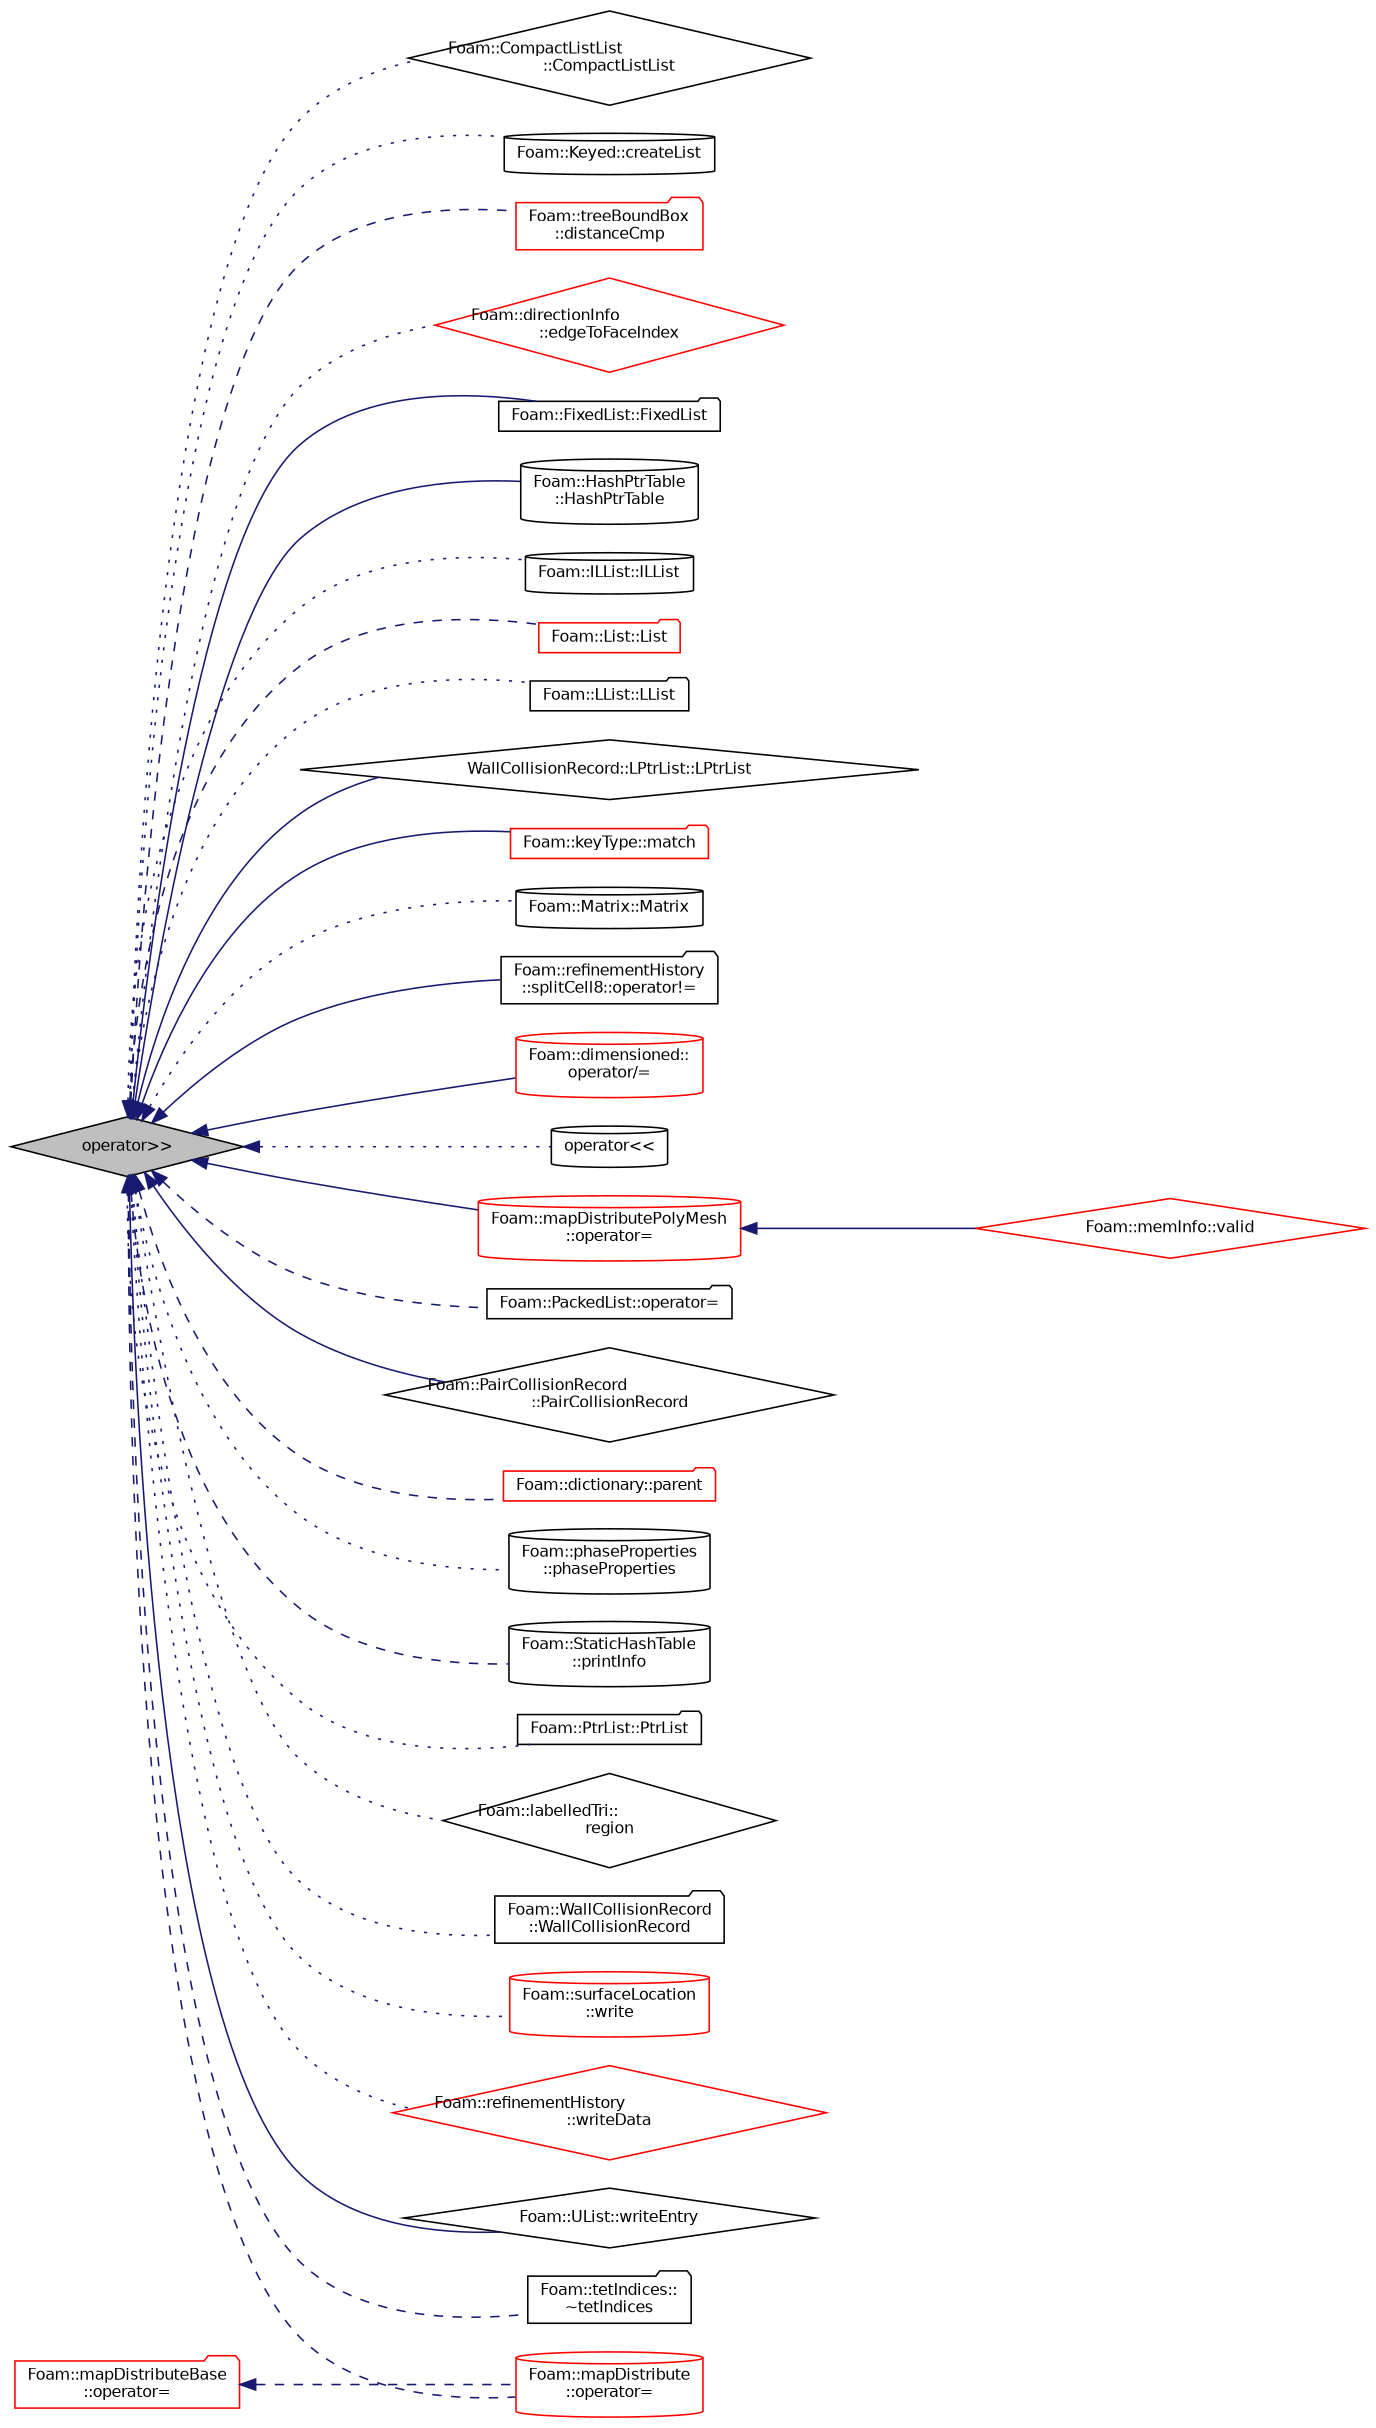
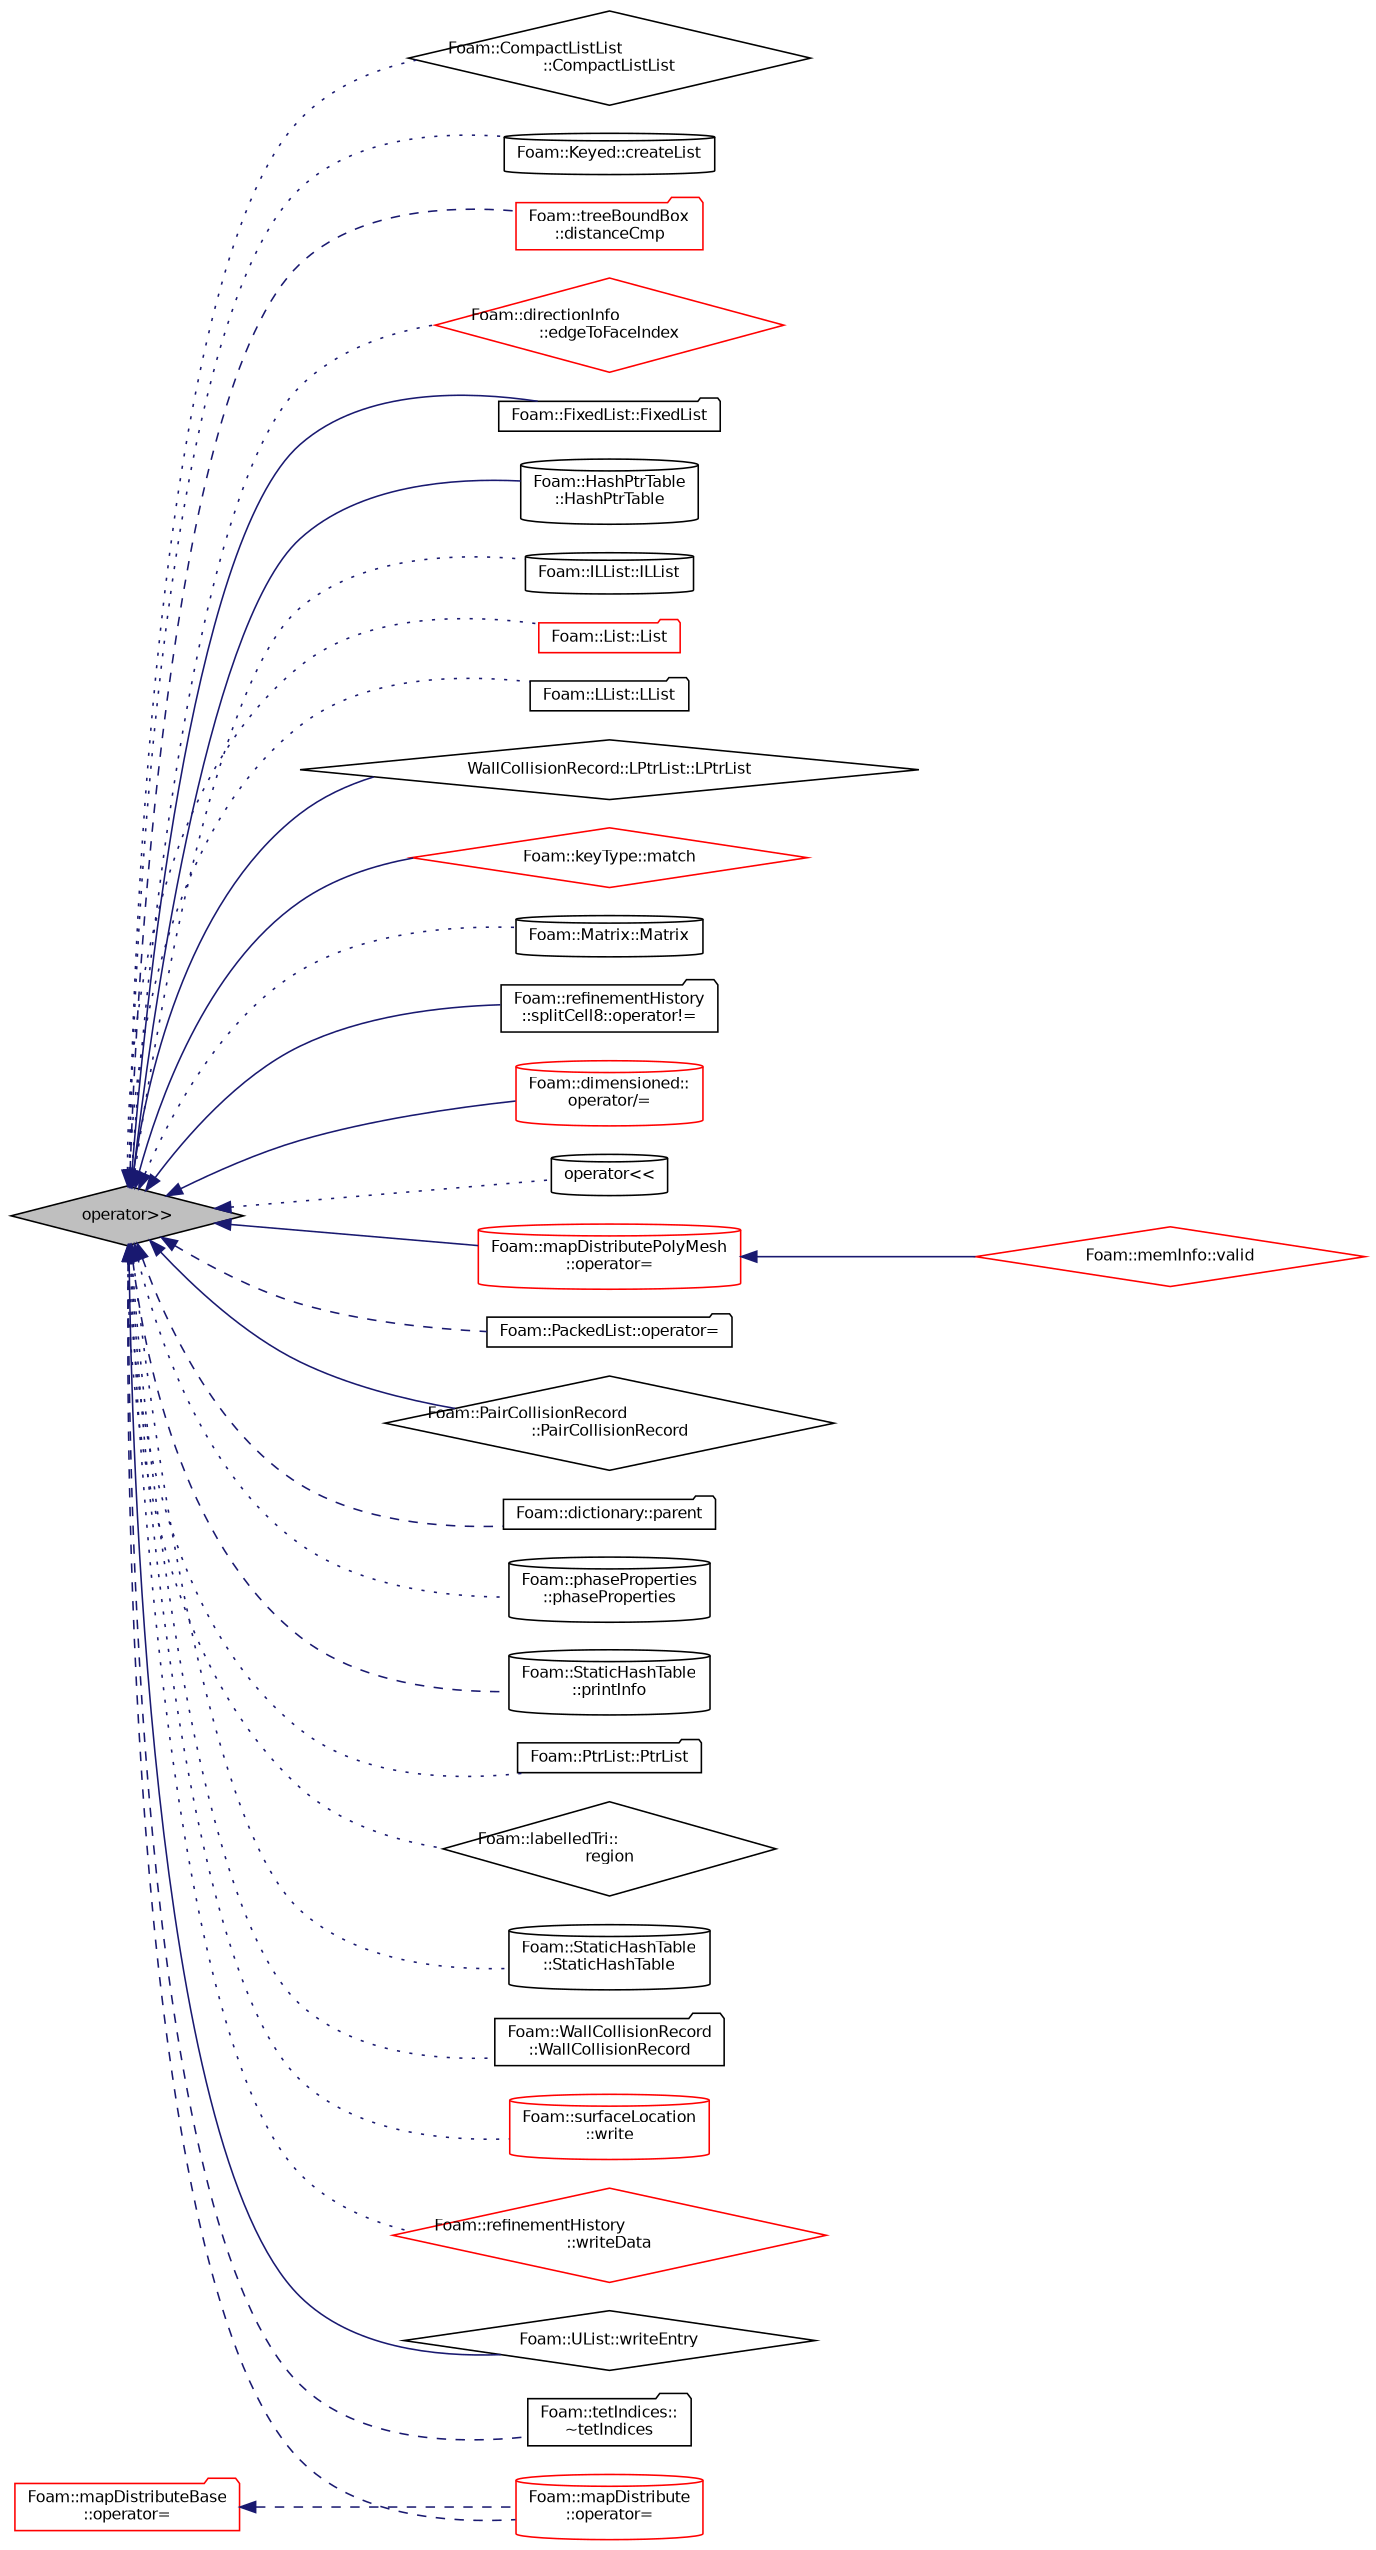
(224, 753) -> (251, 716)
(609, 844) -> (609, 858)
(609, 1486) -> (609, 1514)
none -> (609, 1957)
